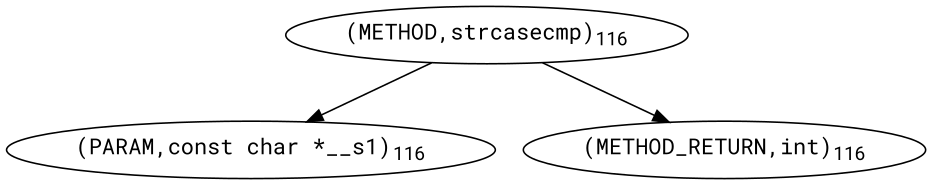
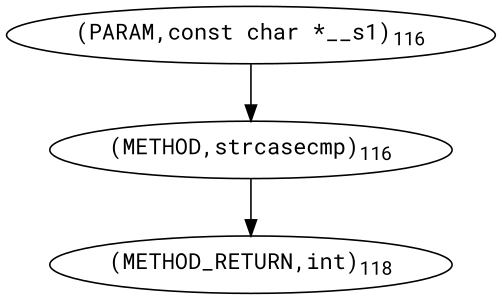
(376, 89) -> (251, 85)
(850, 147) -> (376, 262)
